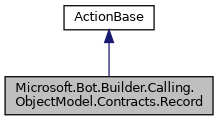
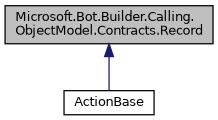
(109, 60) -> (109, 74)
